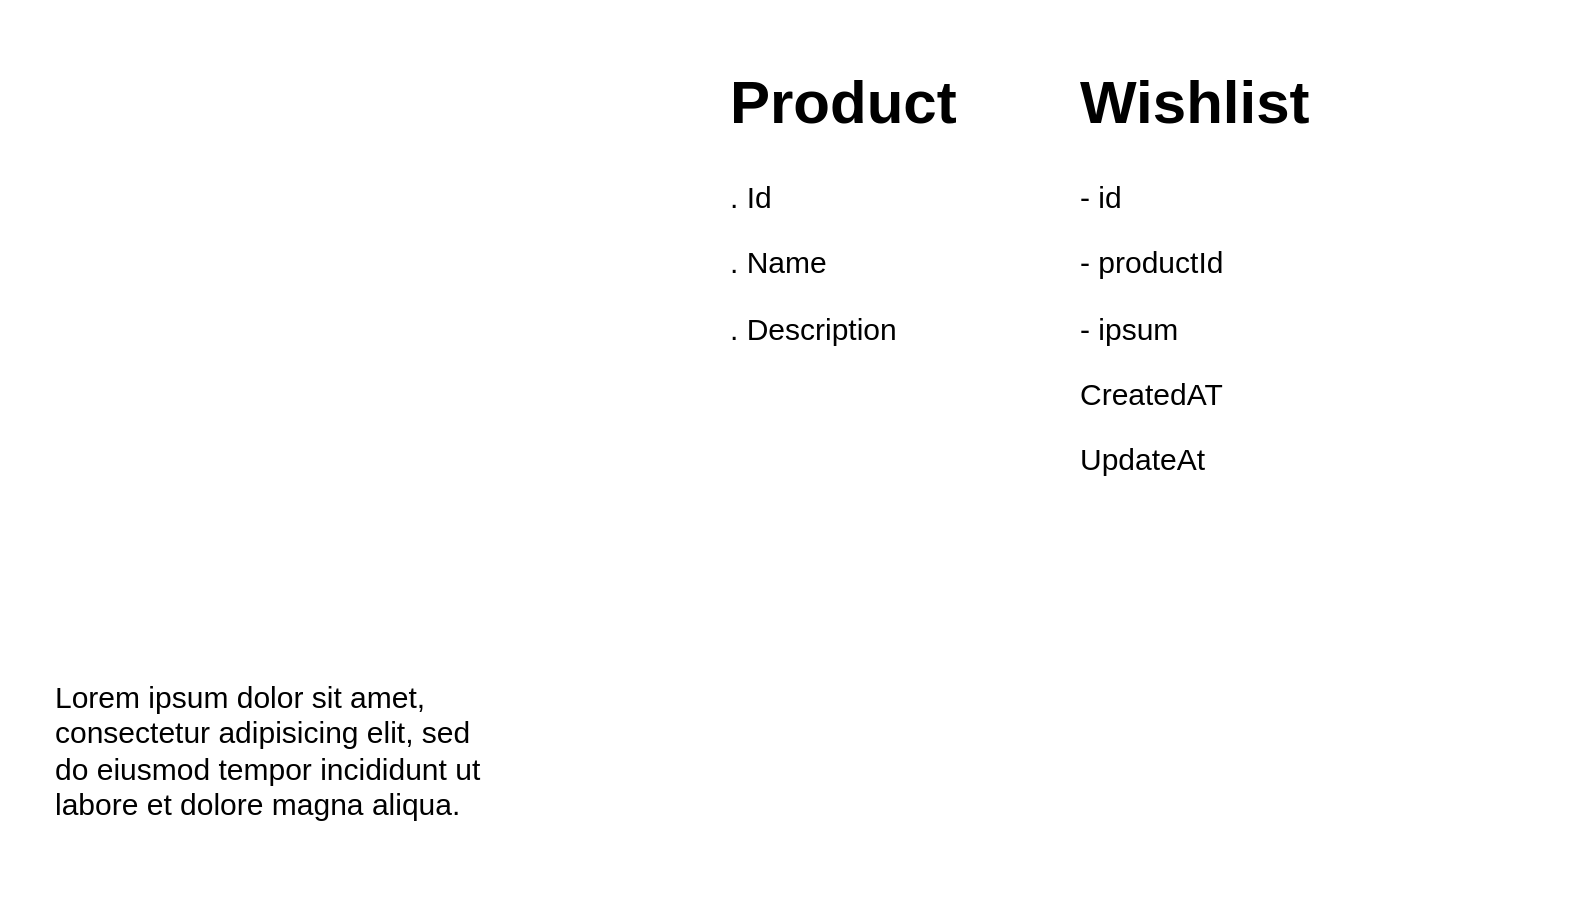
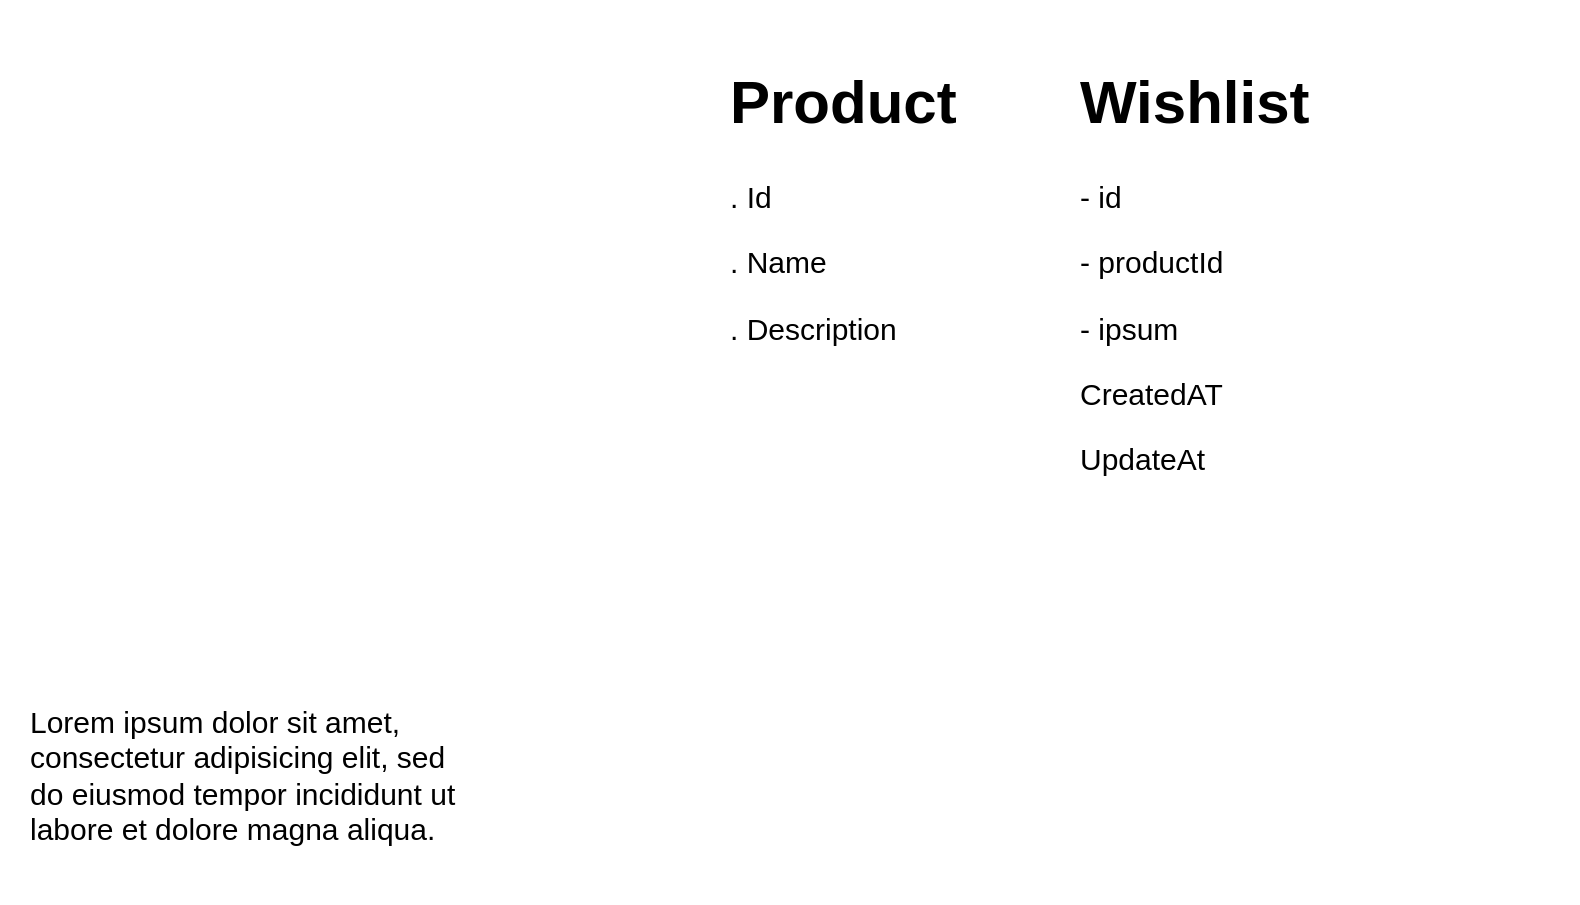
(276, 701) -> (251, 726)
